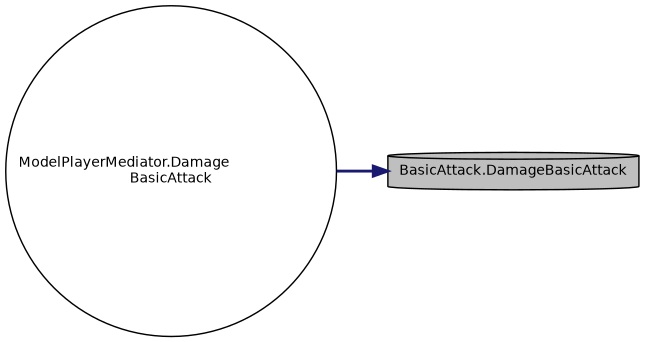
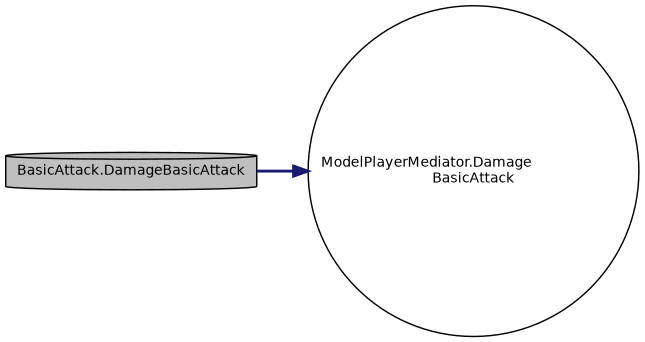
(355, 171) -> (275, 171)
